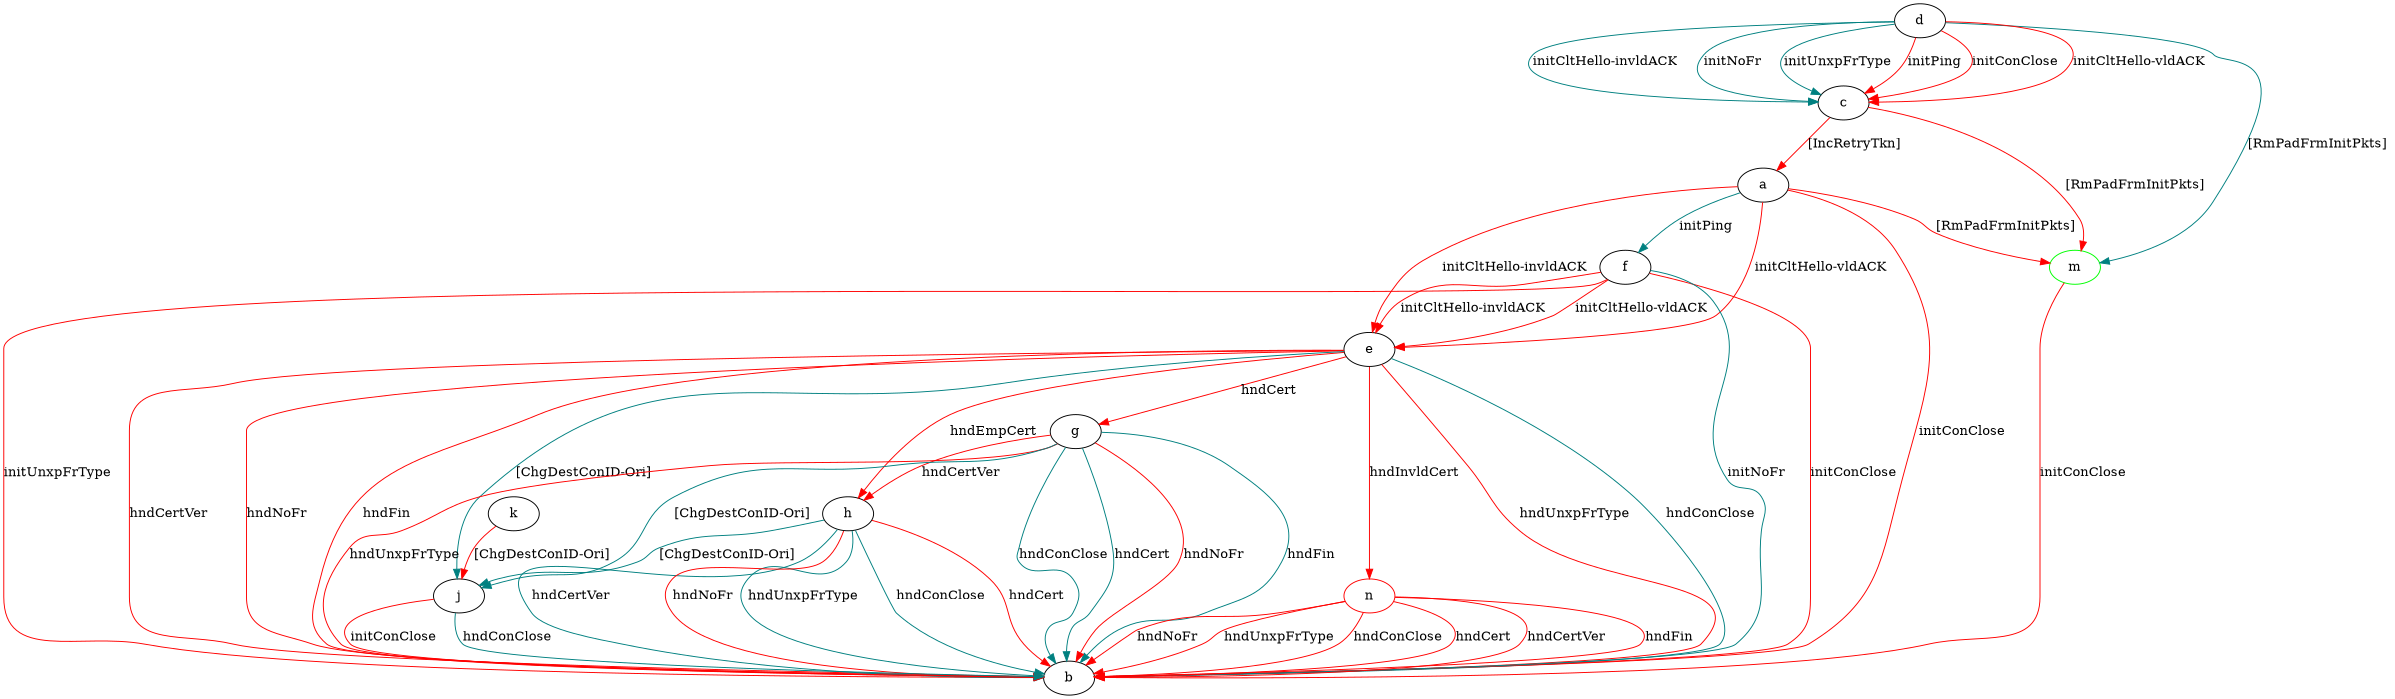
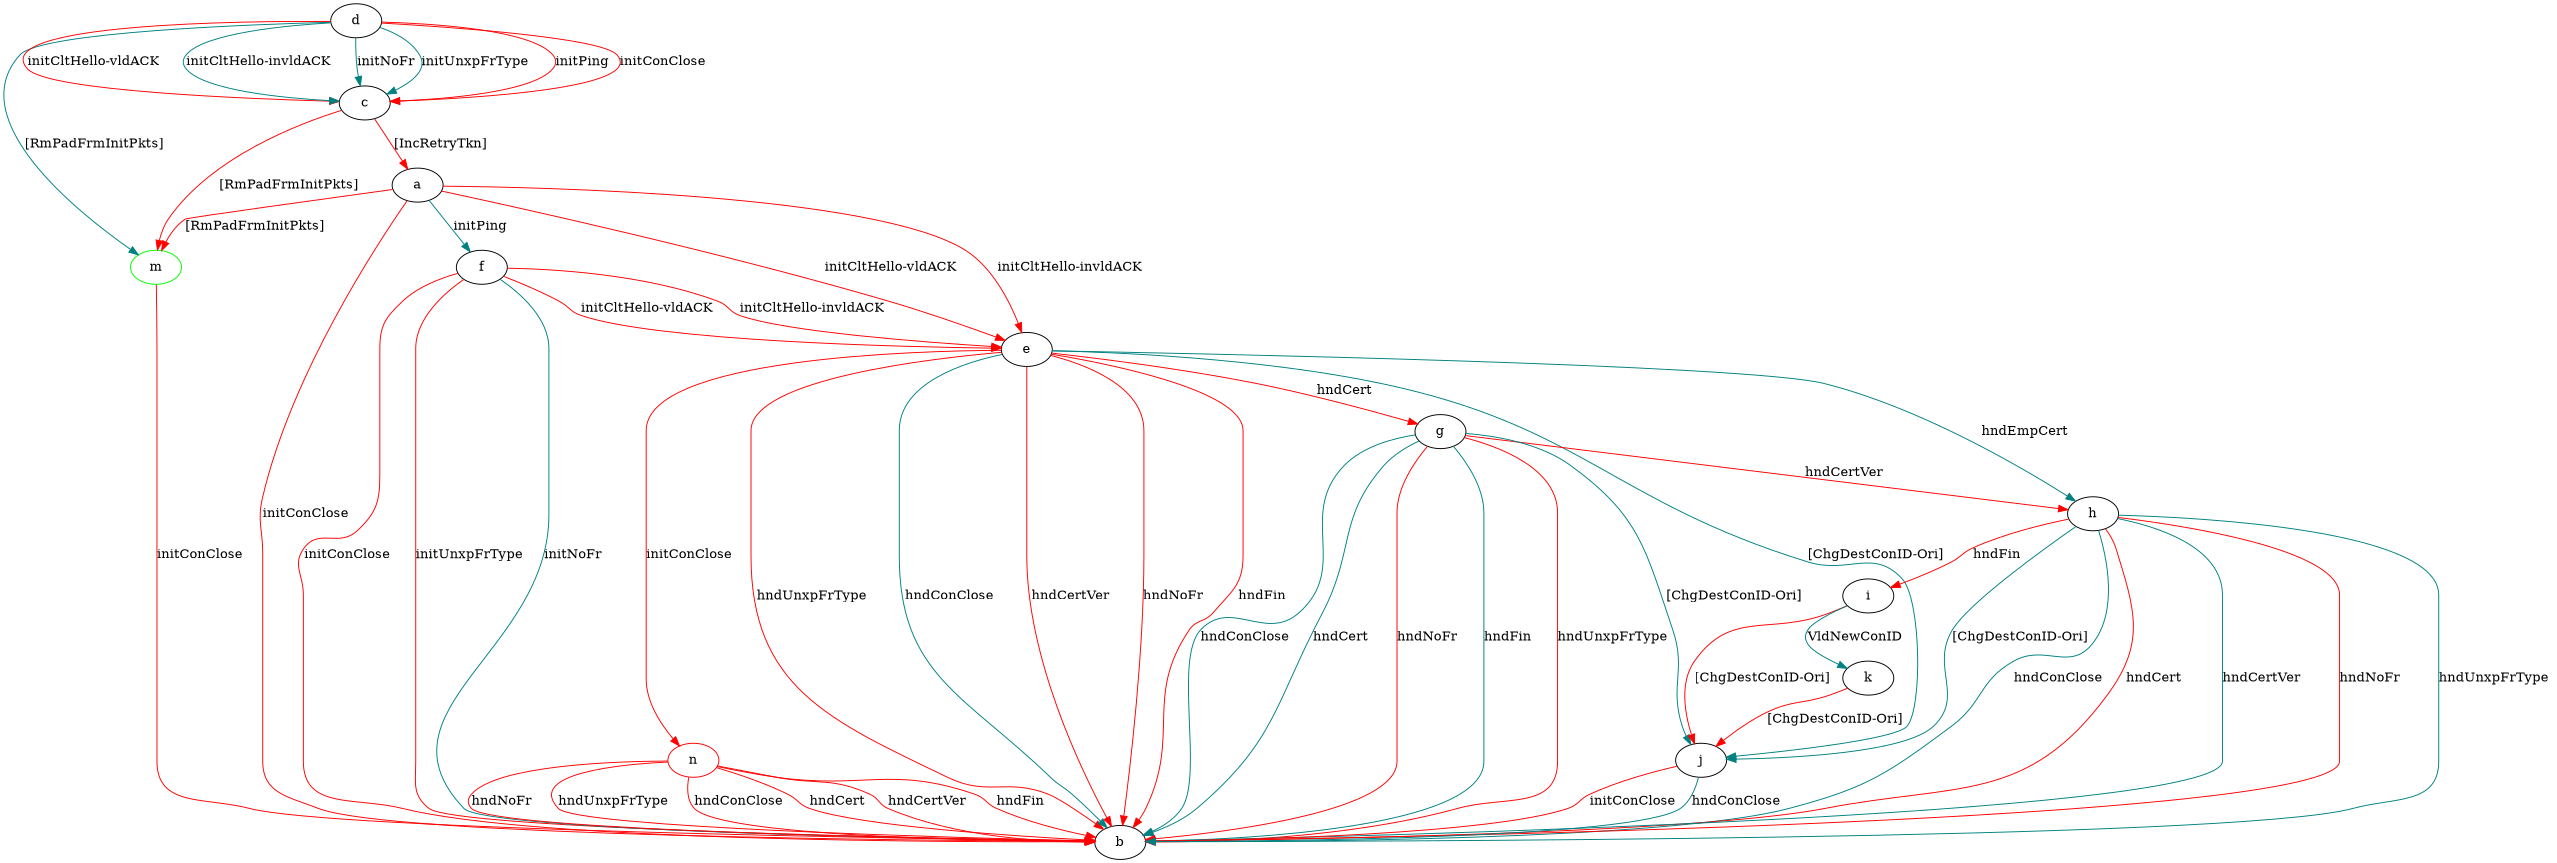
(1088, 382) -> (1573, 365)
(1417, 473) -> (692, 555)
none -> (1868, 596)
